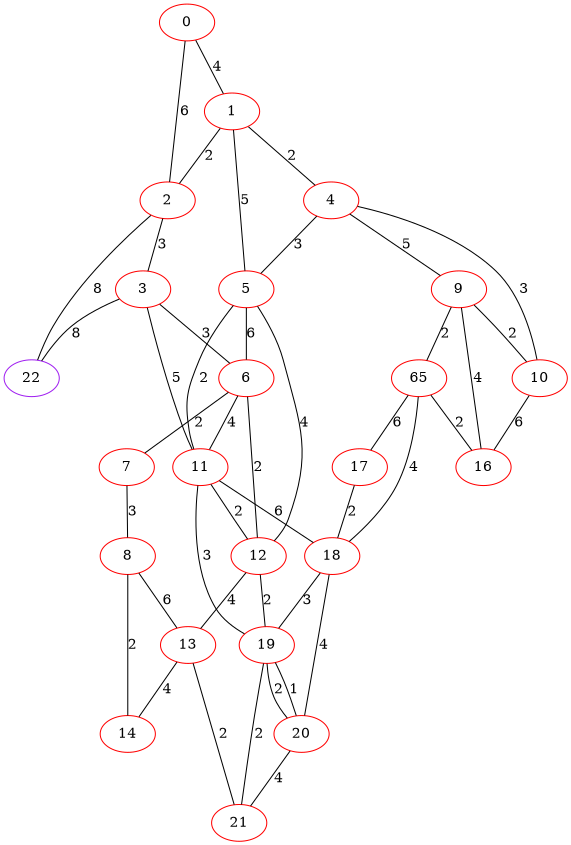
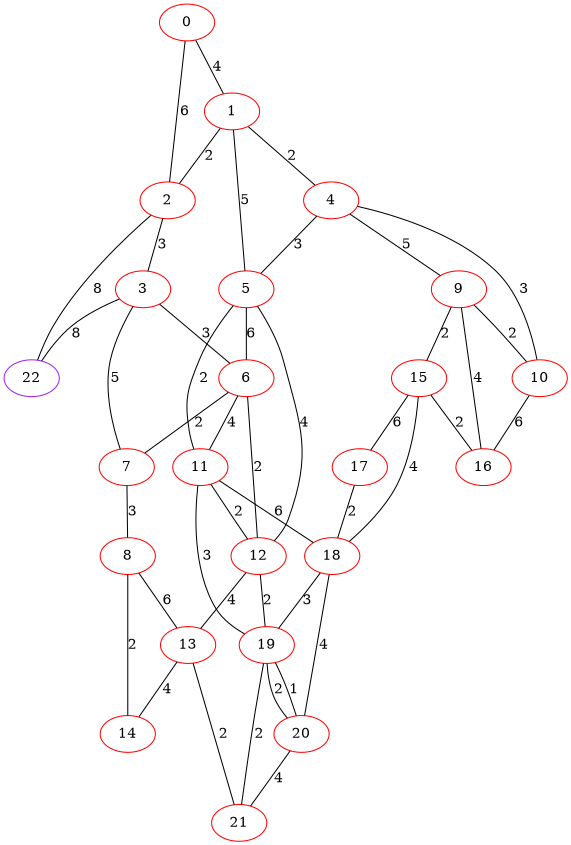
(419, 378) -> (419, 378)
(167, 379) -> (108, 376)
